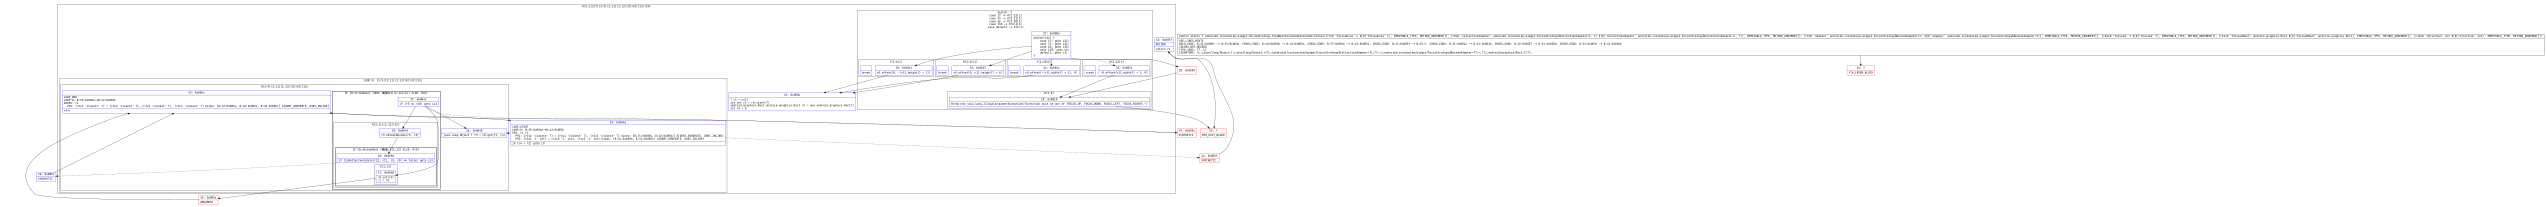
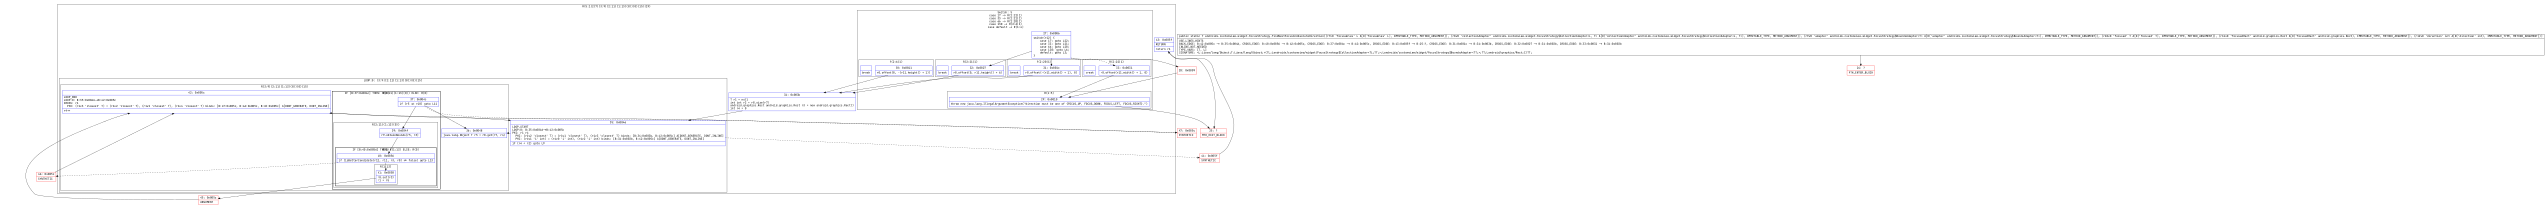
(974, 53) -> none
none -> (717, 115)
(435, 165) -> (386, 166)
(46, 177) -> (46, 177)
